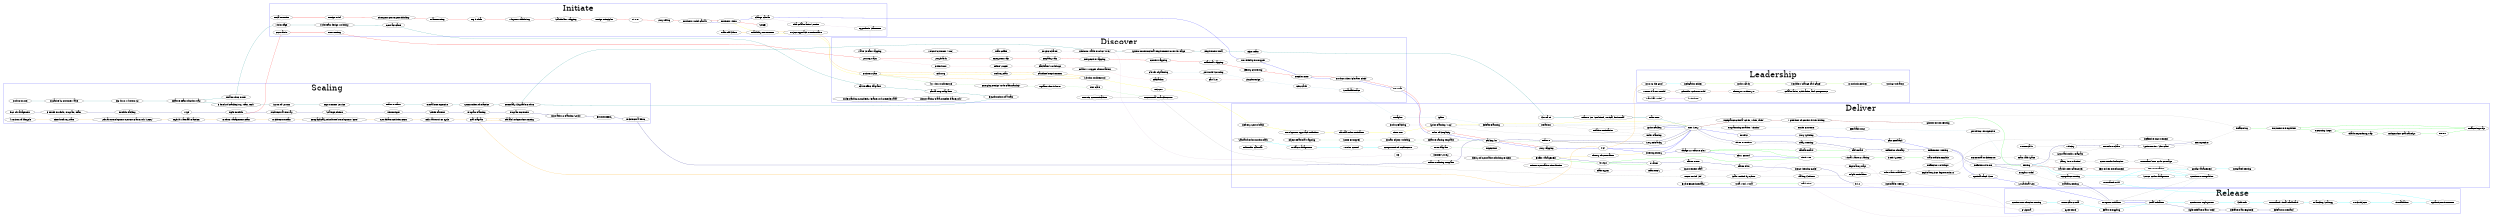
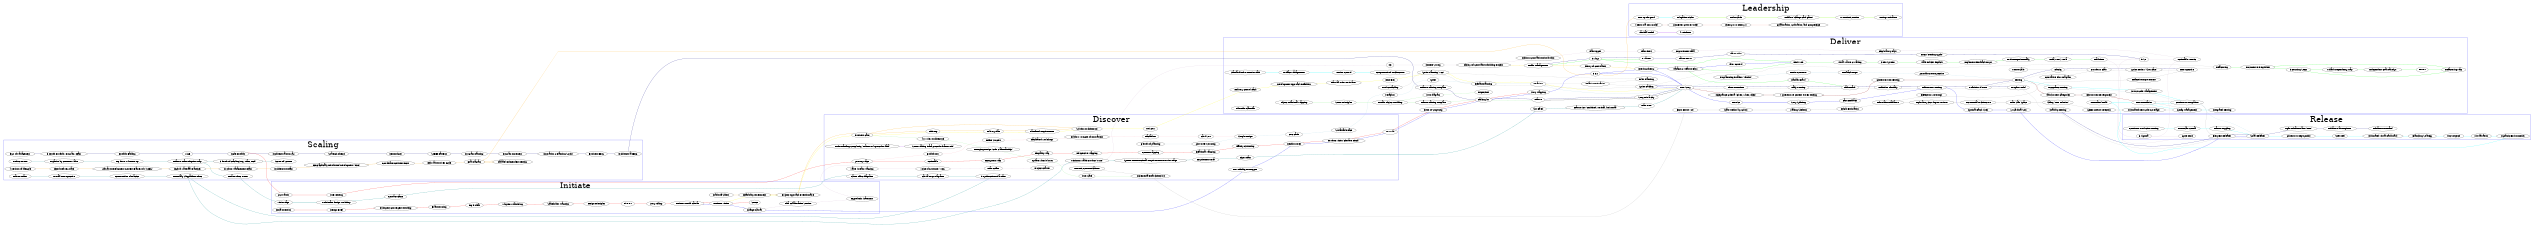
(941, 59) -> (933, 161)
none -> (1978, 62)
(334, 105) -> none
(1999, 126) -> (1958, 80)
